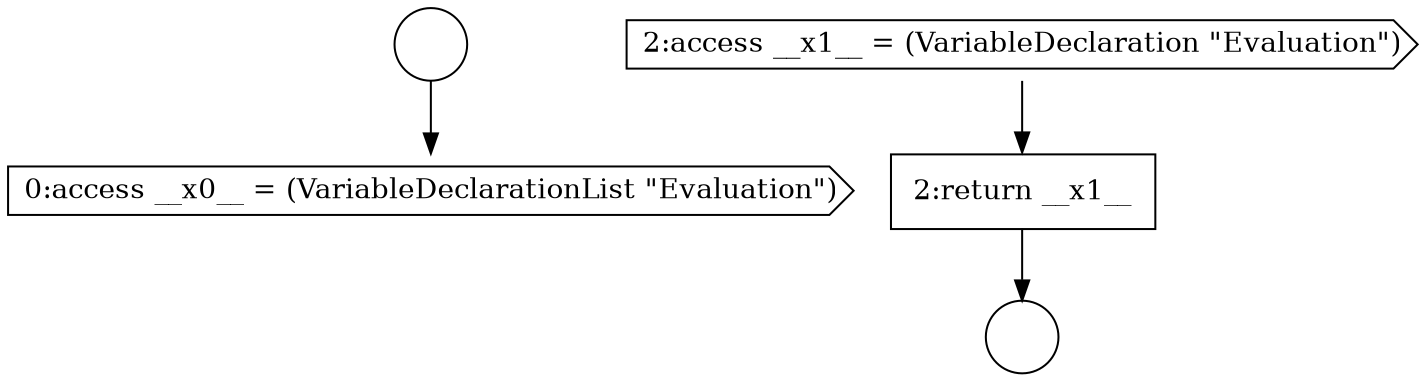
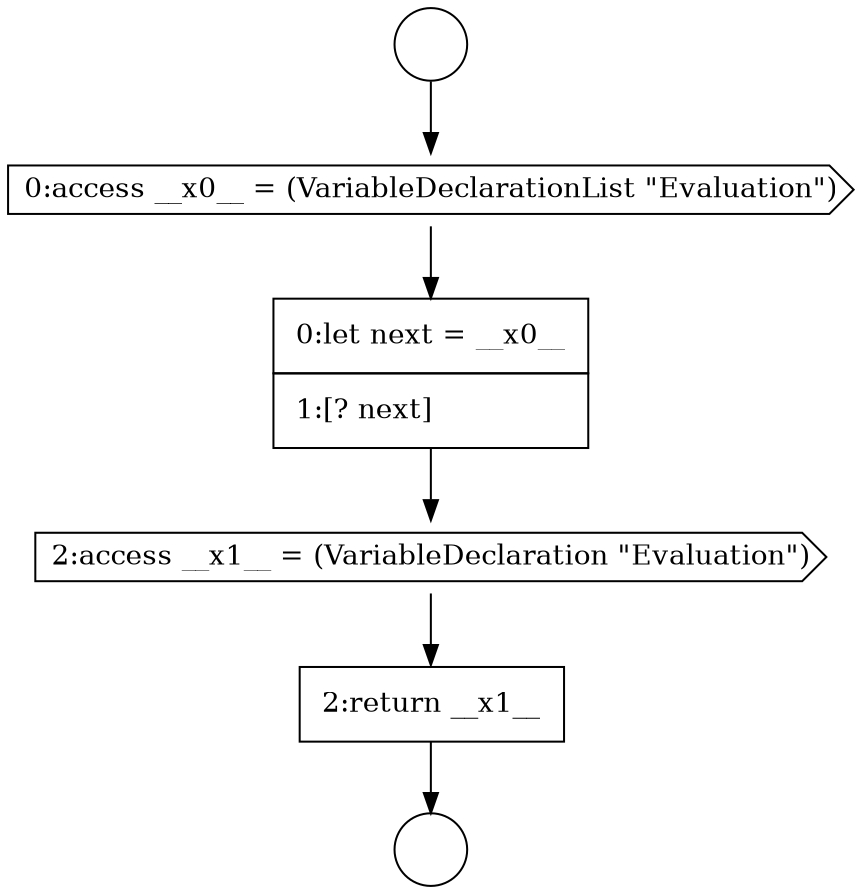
none -> (431, 373)
